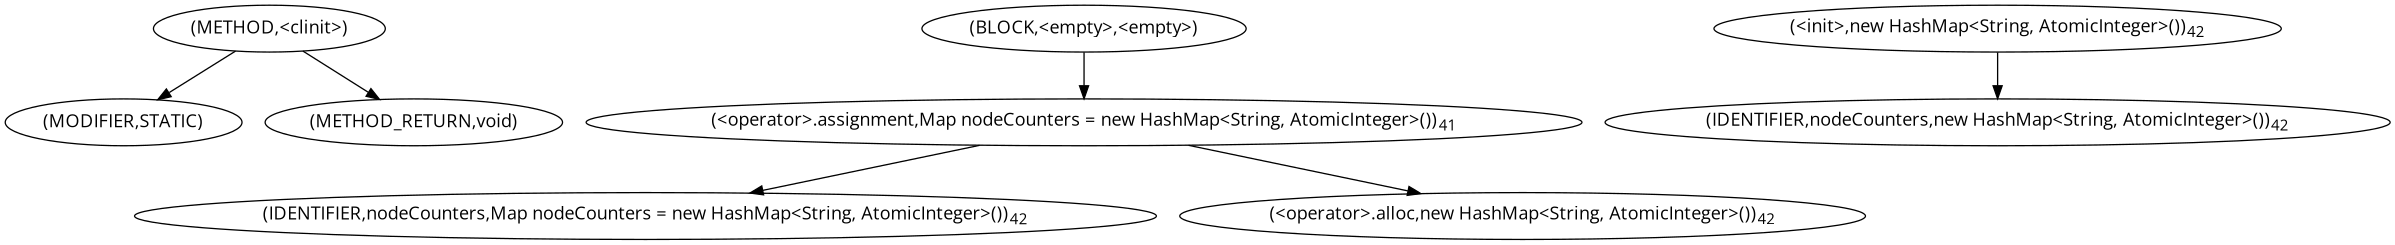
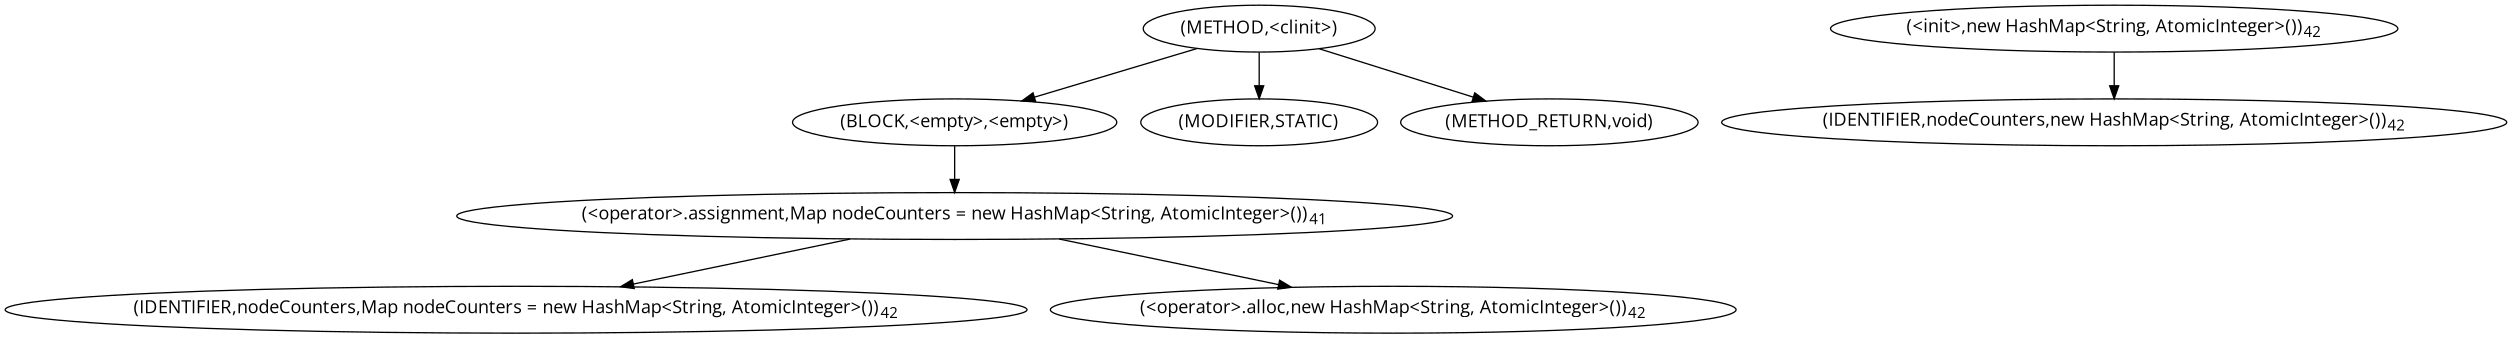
none -> (1116, 73)
